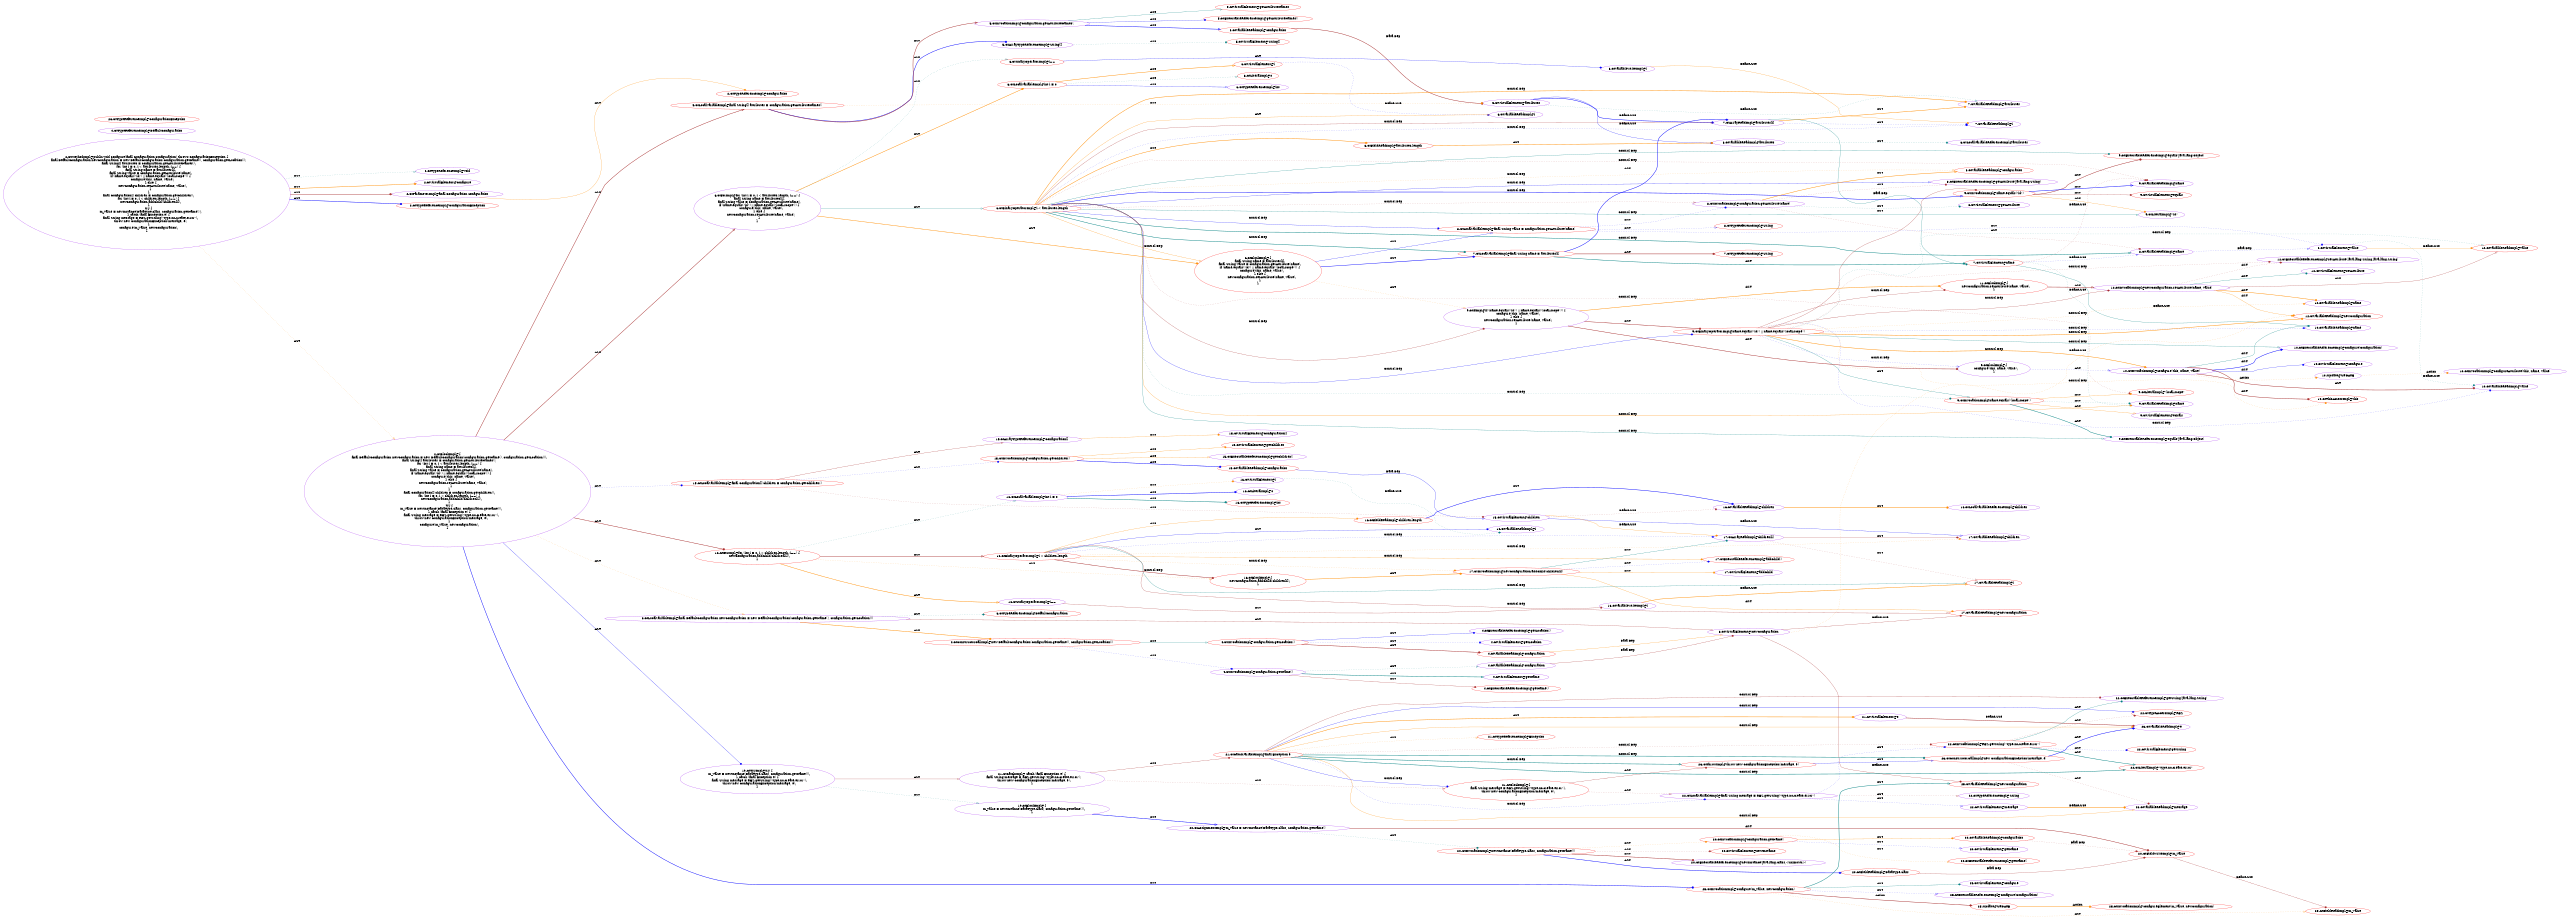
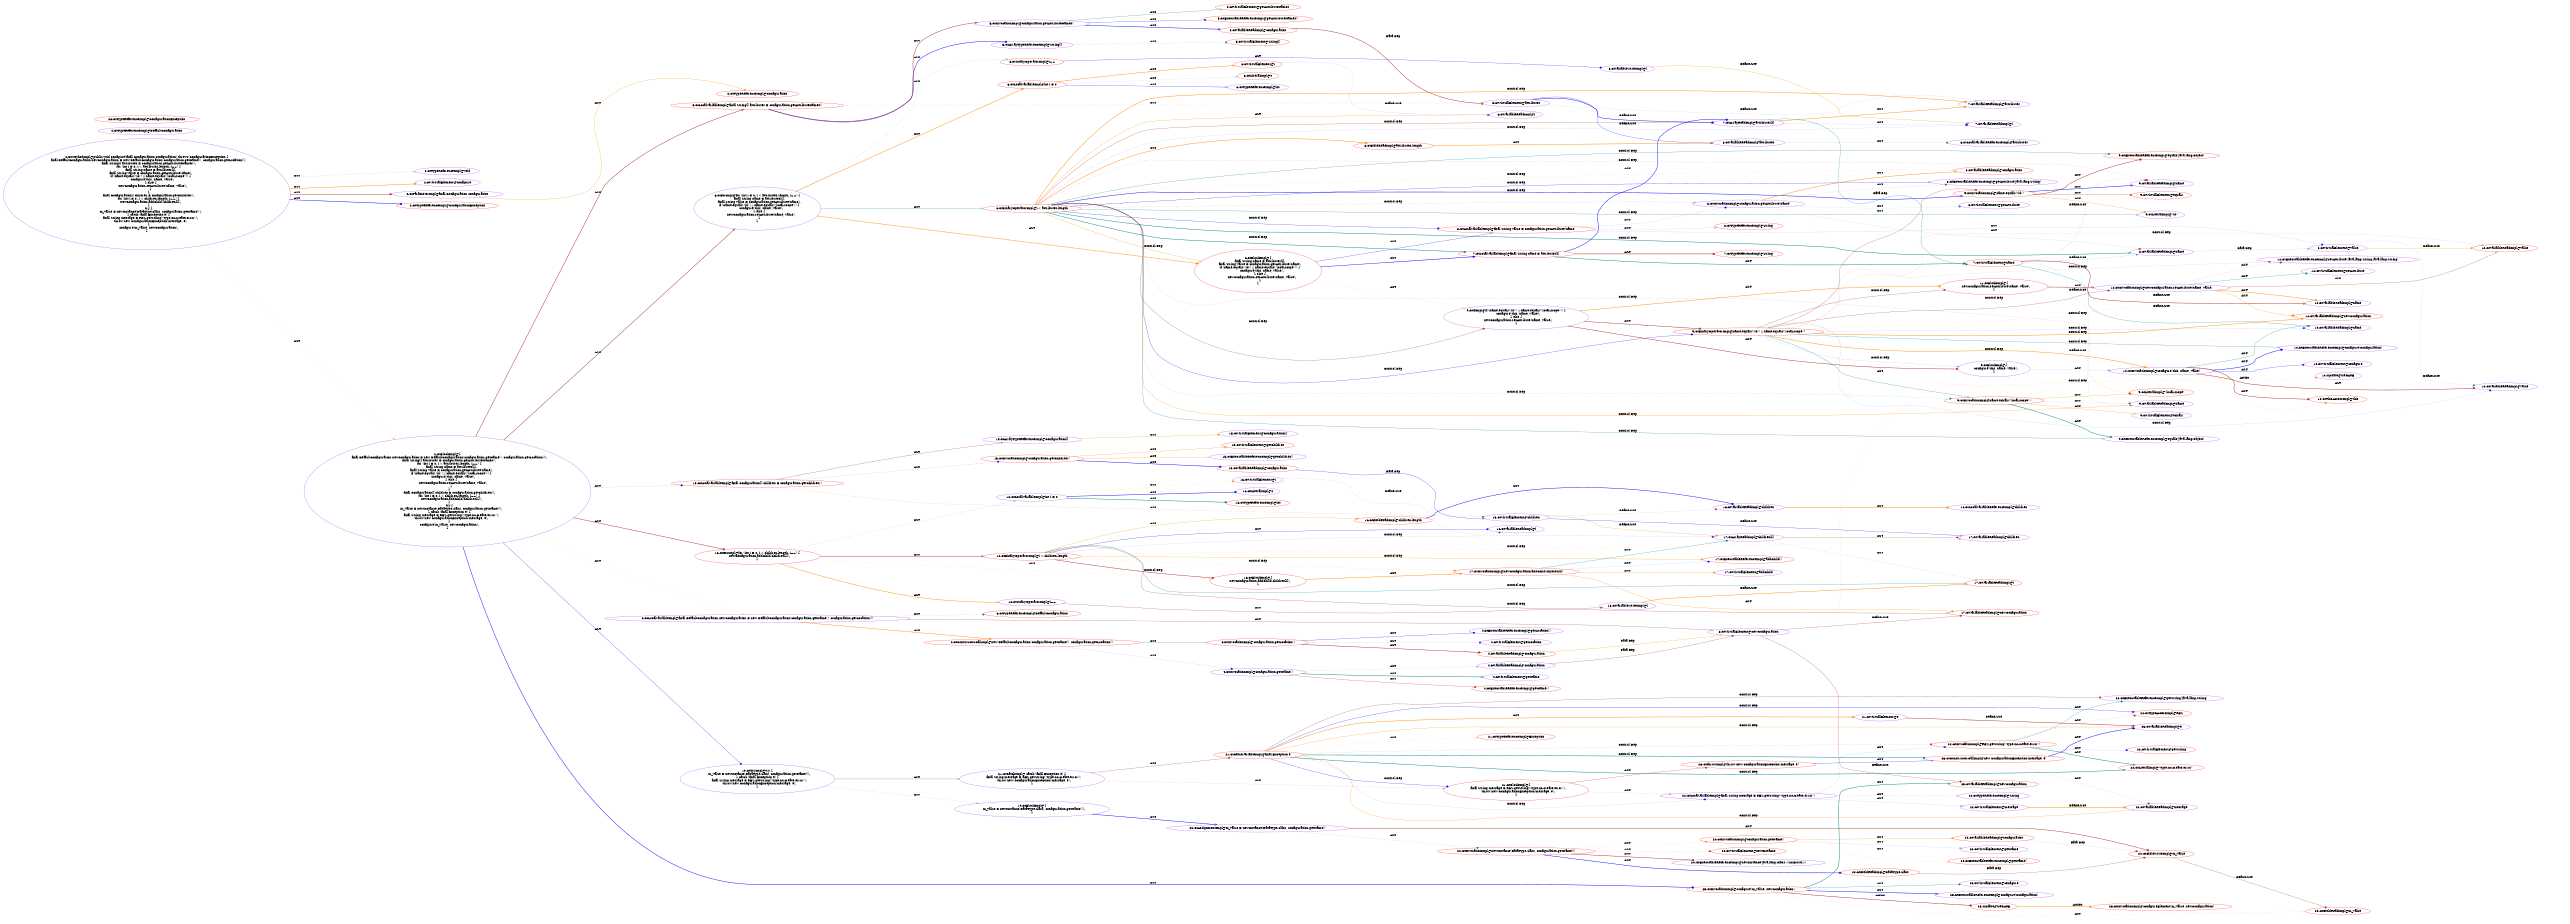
none -> (2148, 302)
(2505, 372) -> none
(1489, 762) -> none
(1871, 892) -> (1871, 892)
